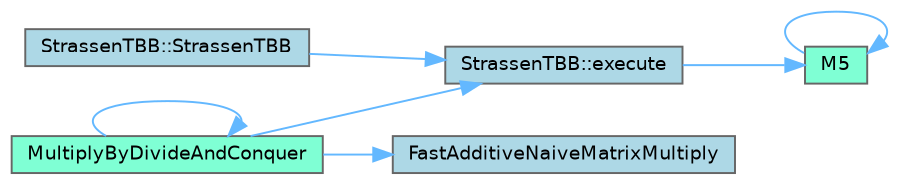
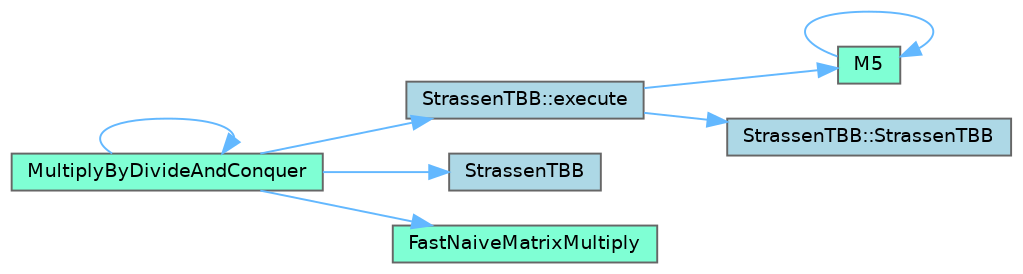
(367, 56) -> (676, 116)
(564, 155) -> (525, 172)
none -> (525, 244)
